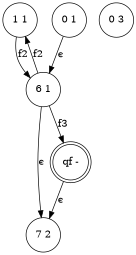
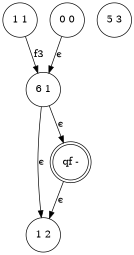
(69, 20) -> (67, 20)
(116, 20) -> (114, 20)
(23, 55) -> (39, 55)
(33, 58) -> none
(63, 124) -> (60, 124)
(43, 235) -> (43, 235)
